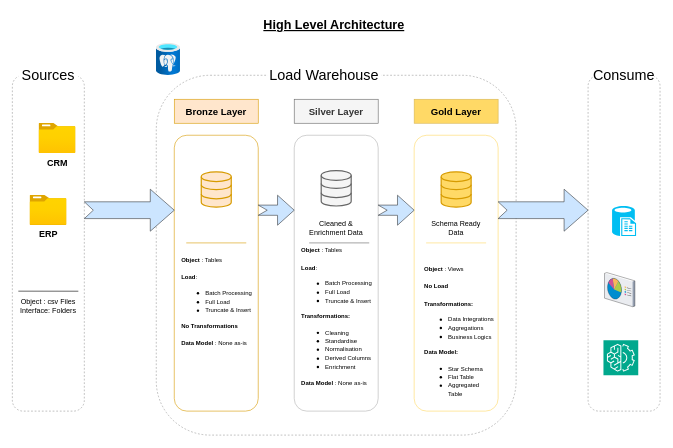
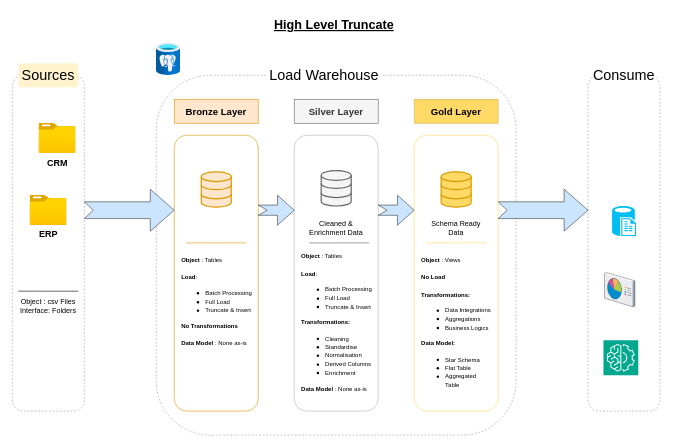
(334, 24) -> (334, 24)
(48, 75) -> (48, 75)
(336, 317) -> (336, 323)
(459, 329) -> (456, 320)
